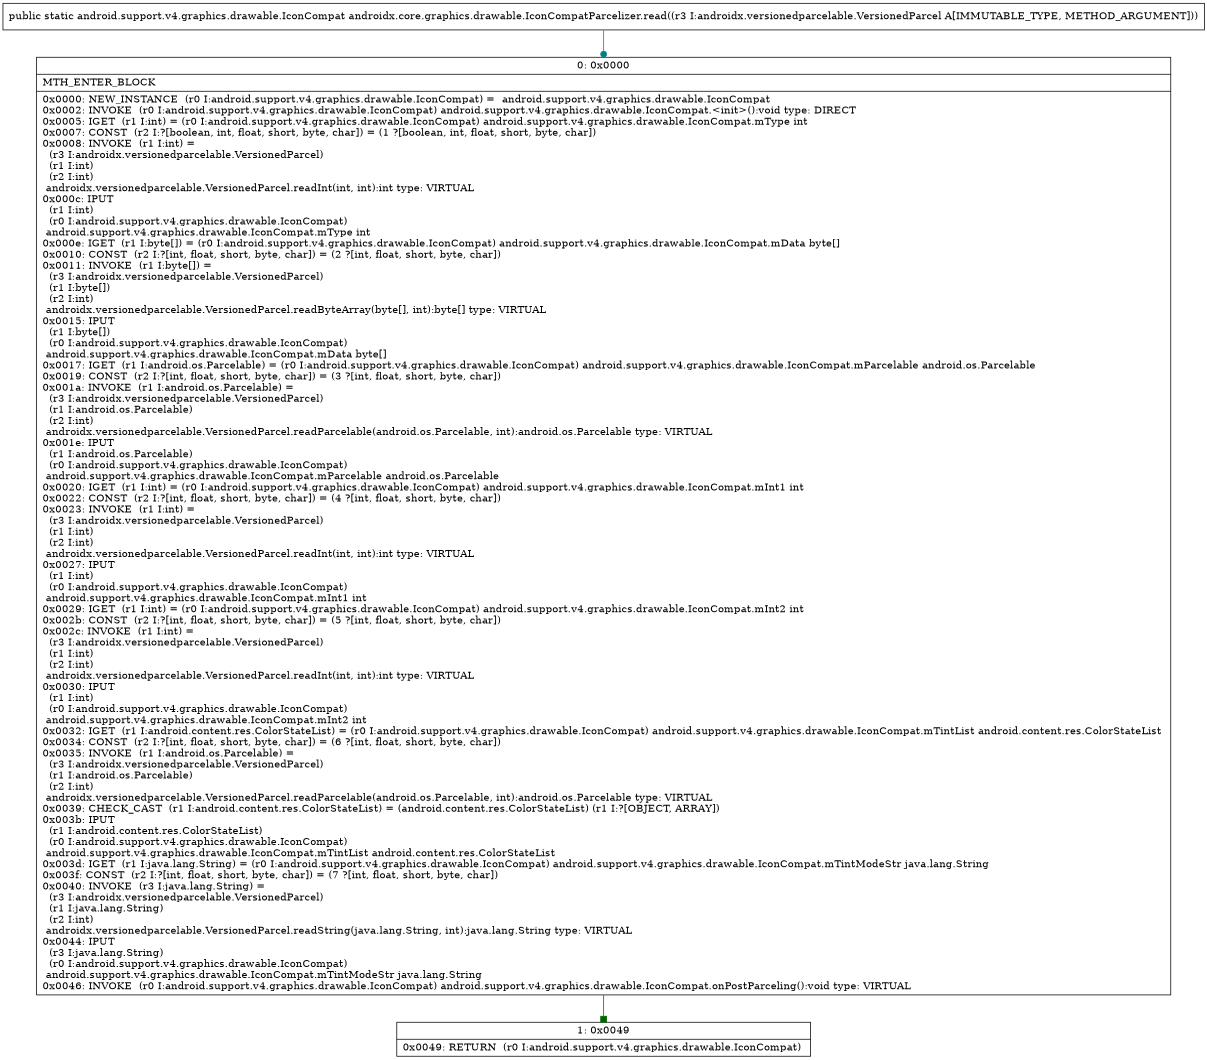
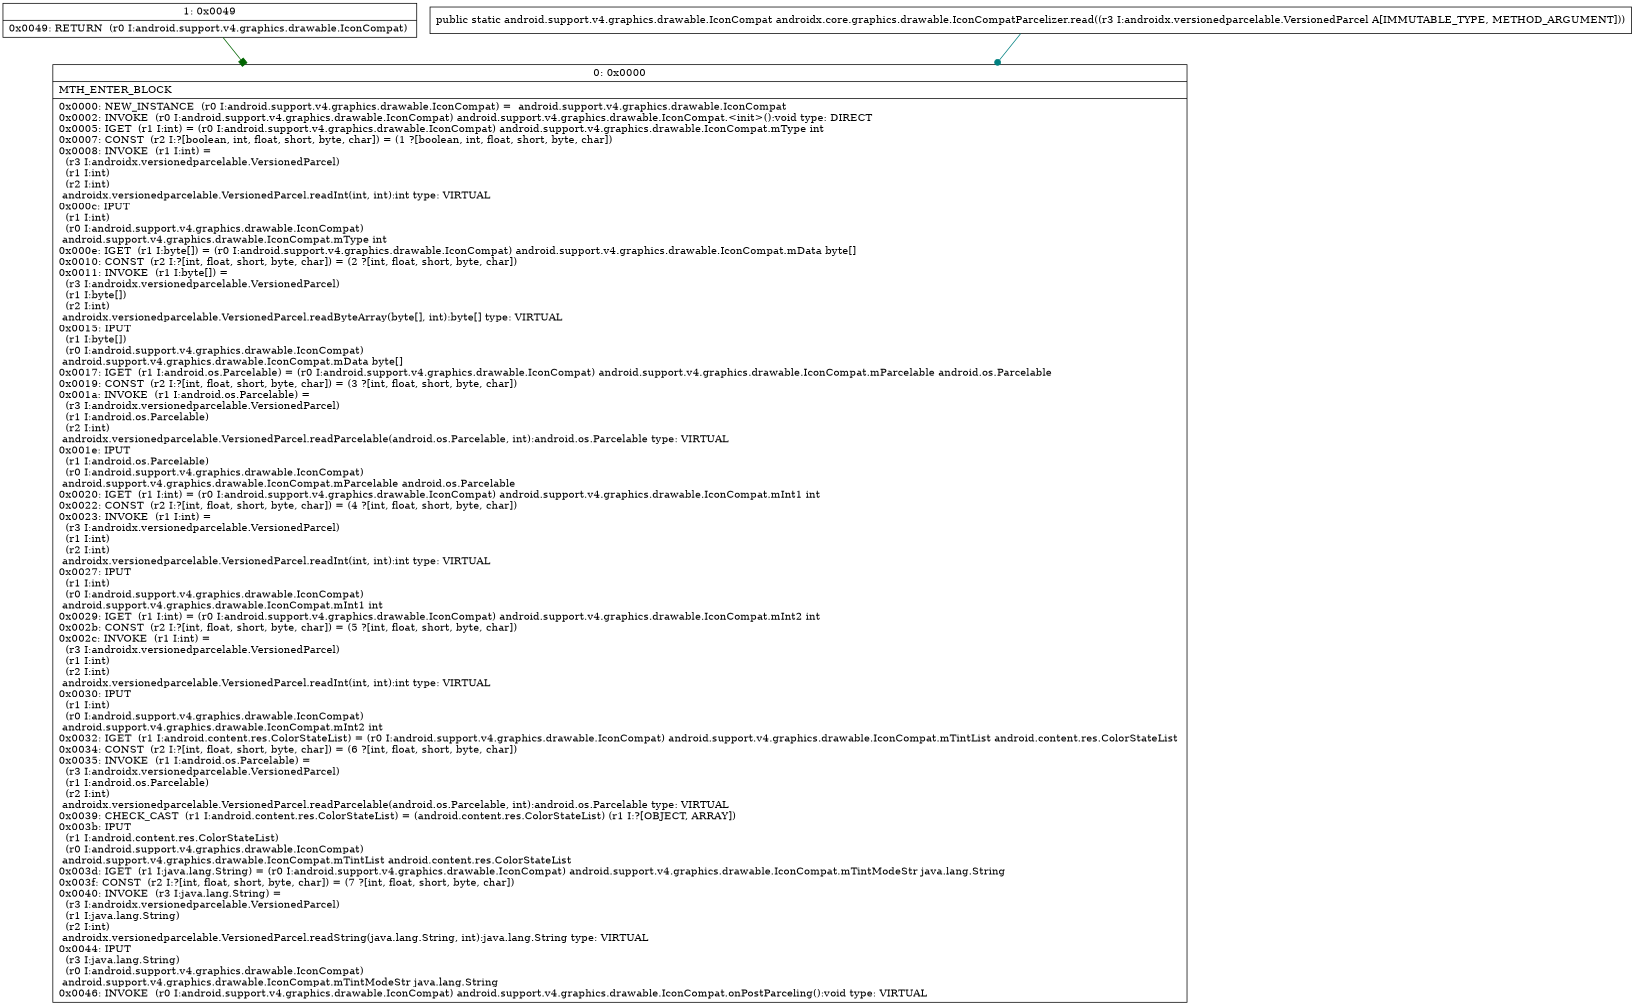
(604, 1005) -> (231, 48)
